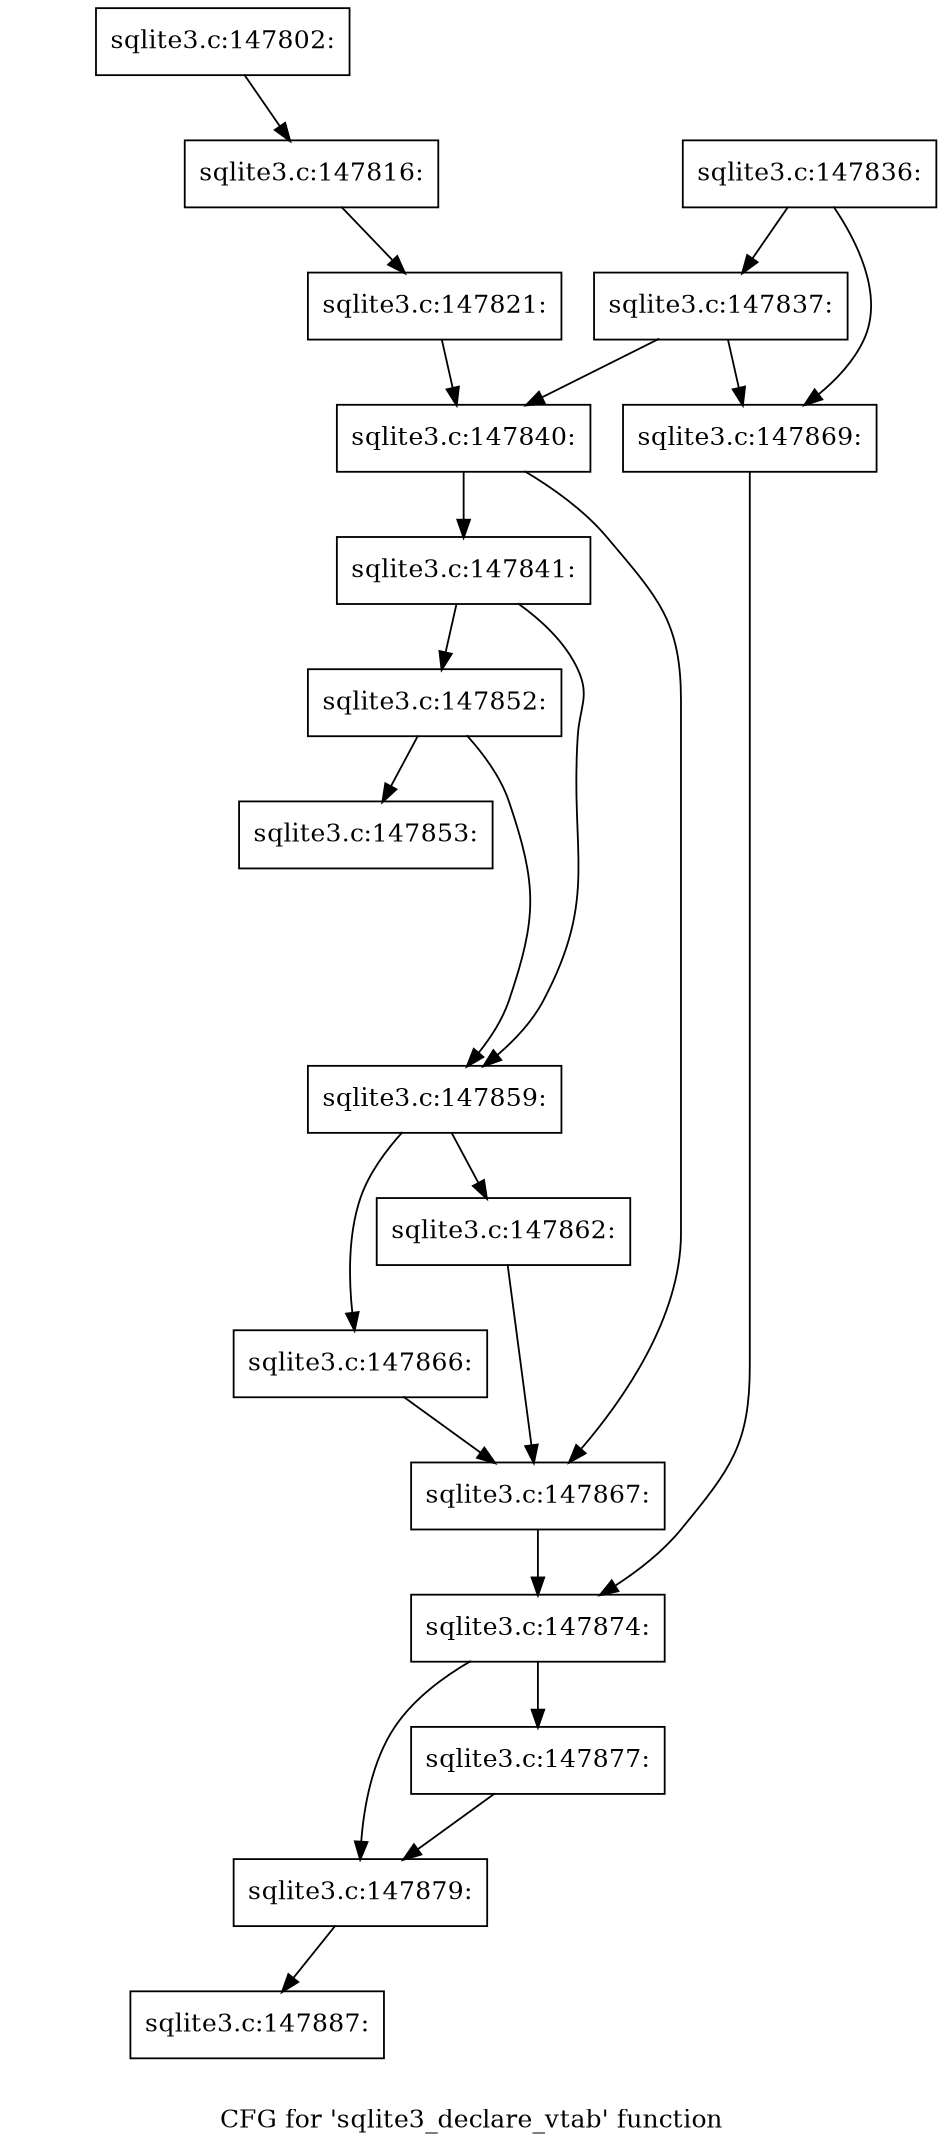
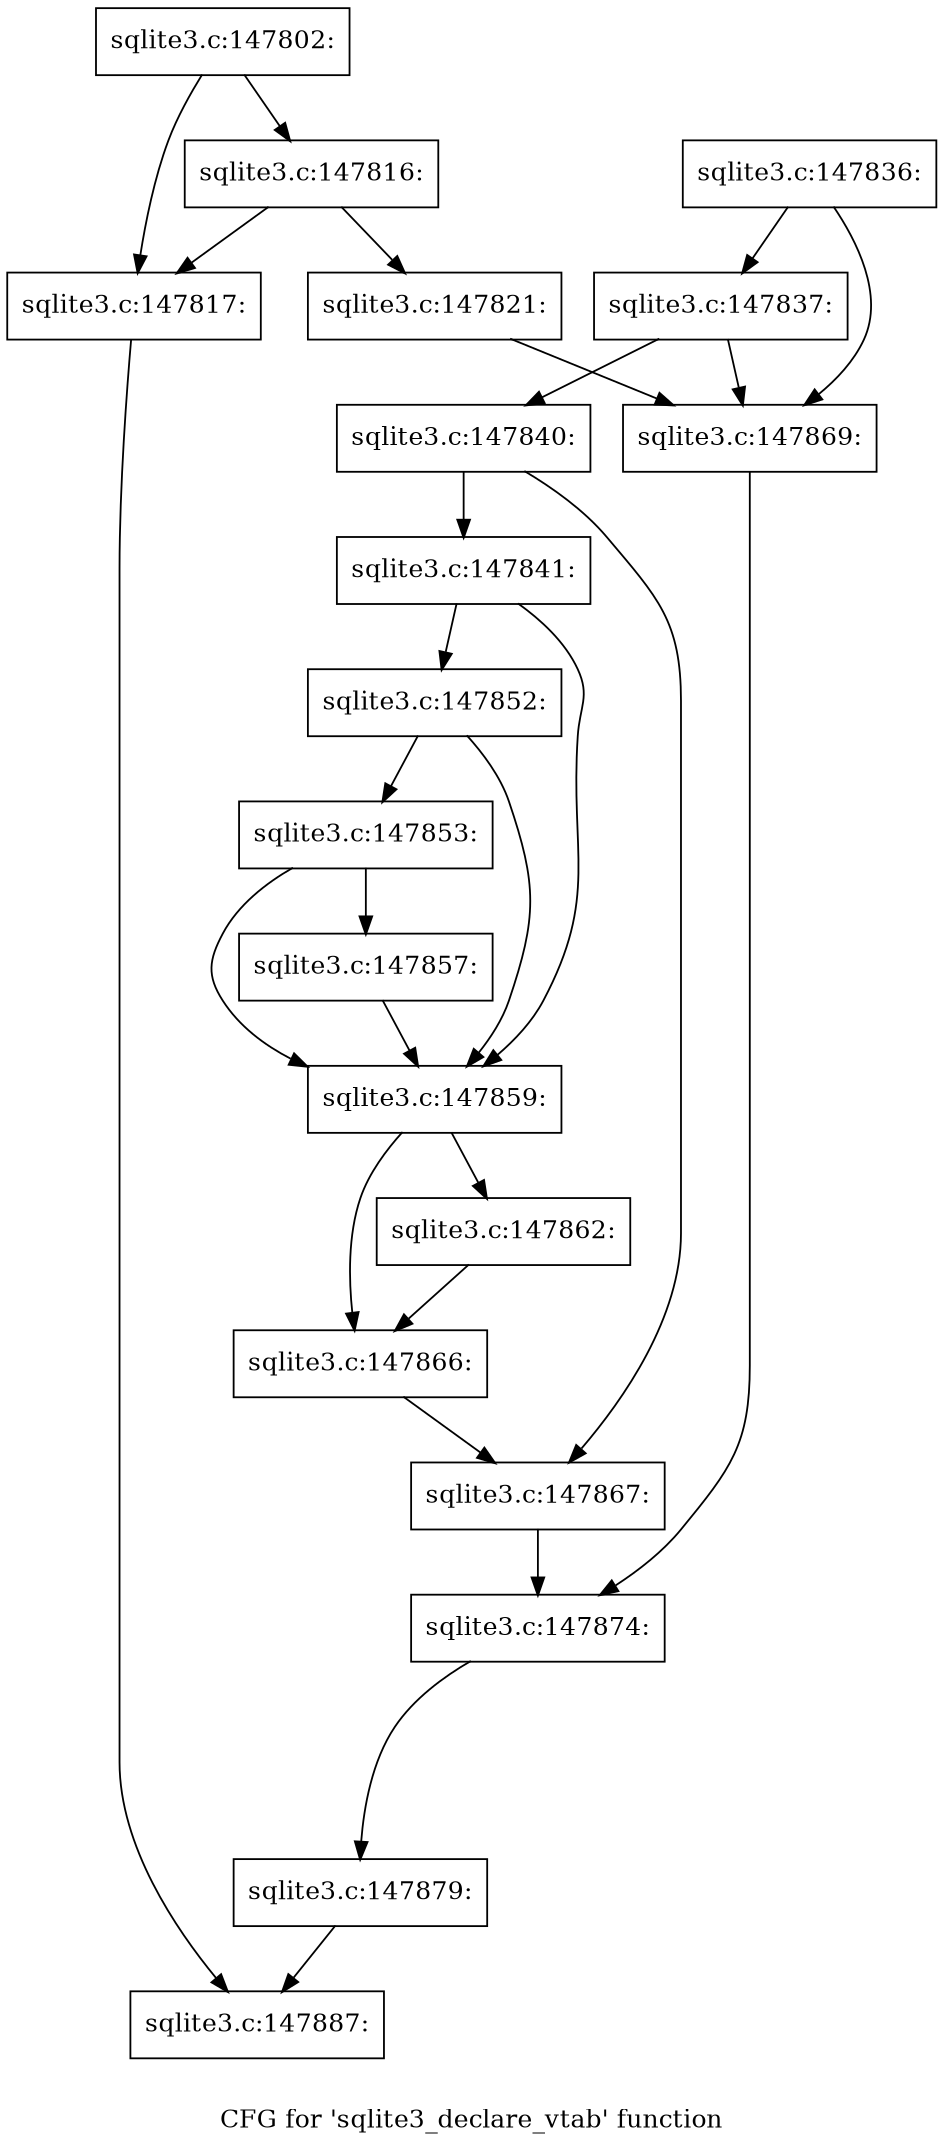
none -> (134, 306)
(447, 363) -> (576, 366)
none -> (212, 964)
none -> (366, 967)
(519, 1355) -> (439, 1292)
(538, 1760) -> none
